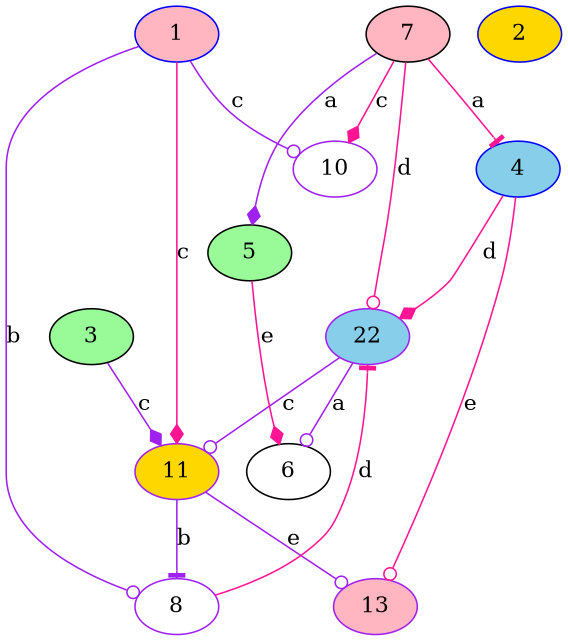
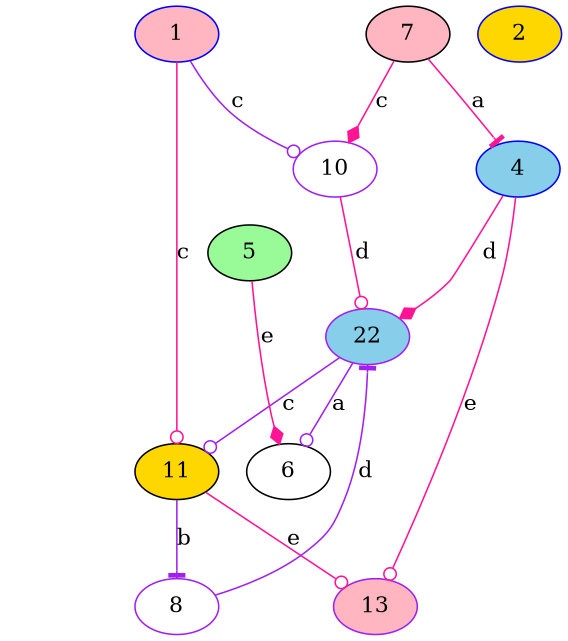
(299, 116) -> none
(393, 180) -> (350, 247)
(177, 247) -> (177, 247)
(6, 314) -> none
(92, 337) -> none
(177, 472) -> (177, 472)
(337, 517) -> (337, 517)
(271, 536) -> (271, 536)
